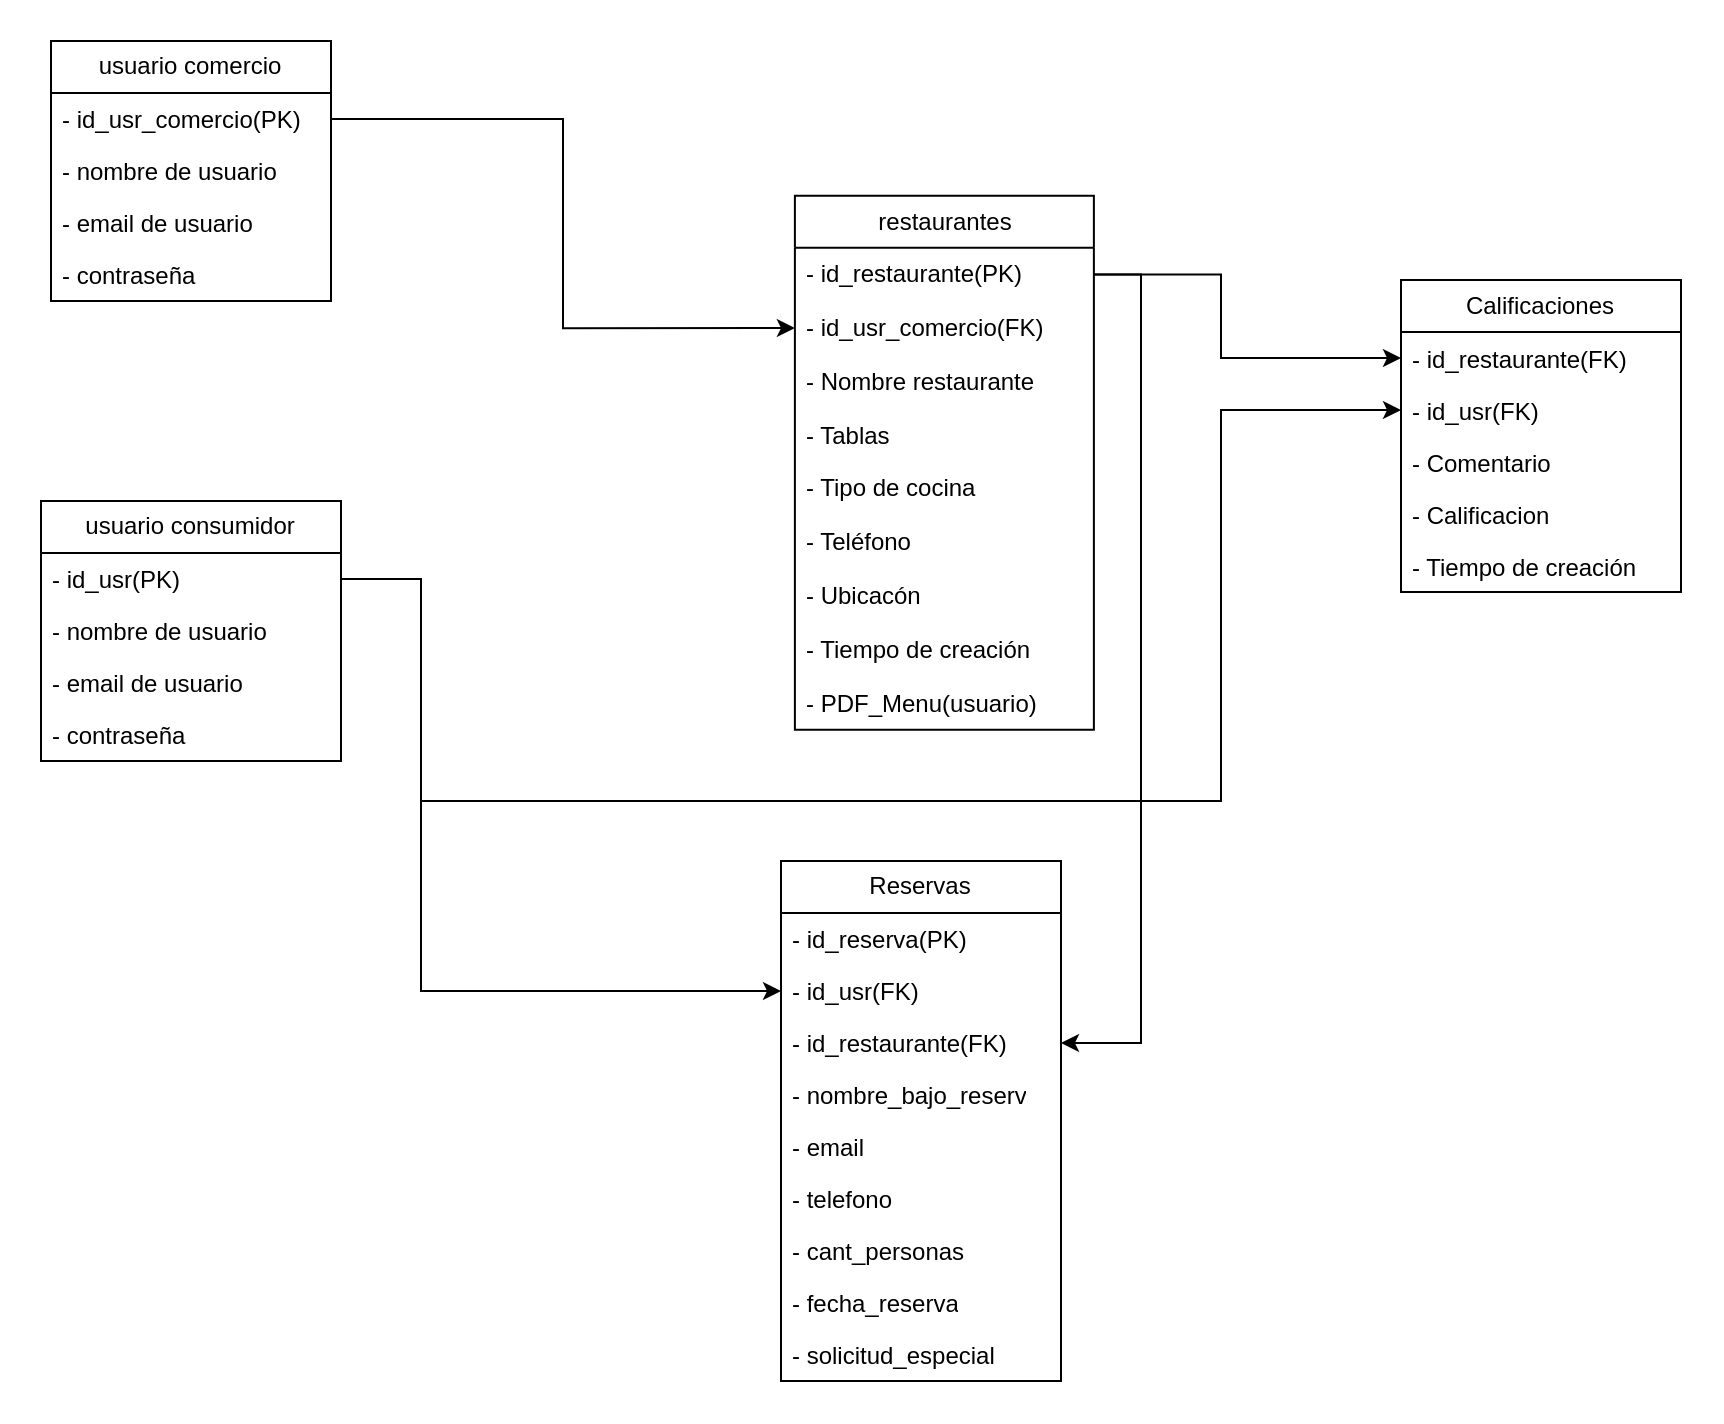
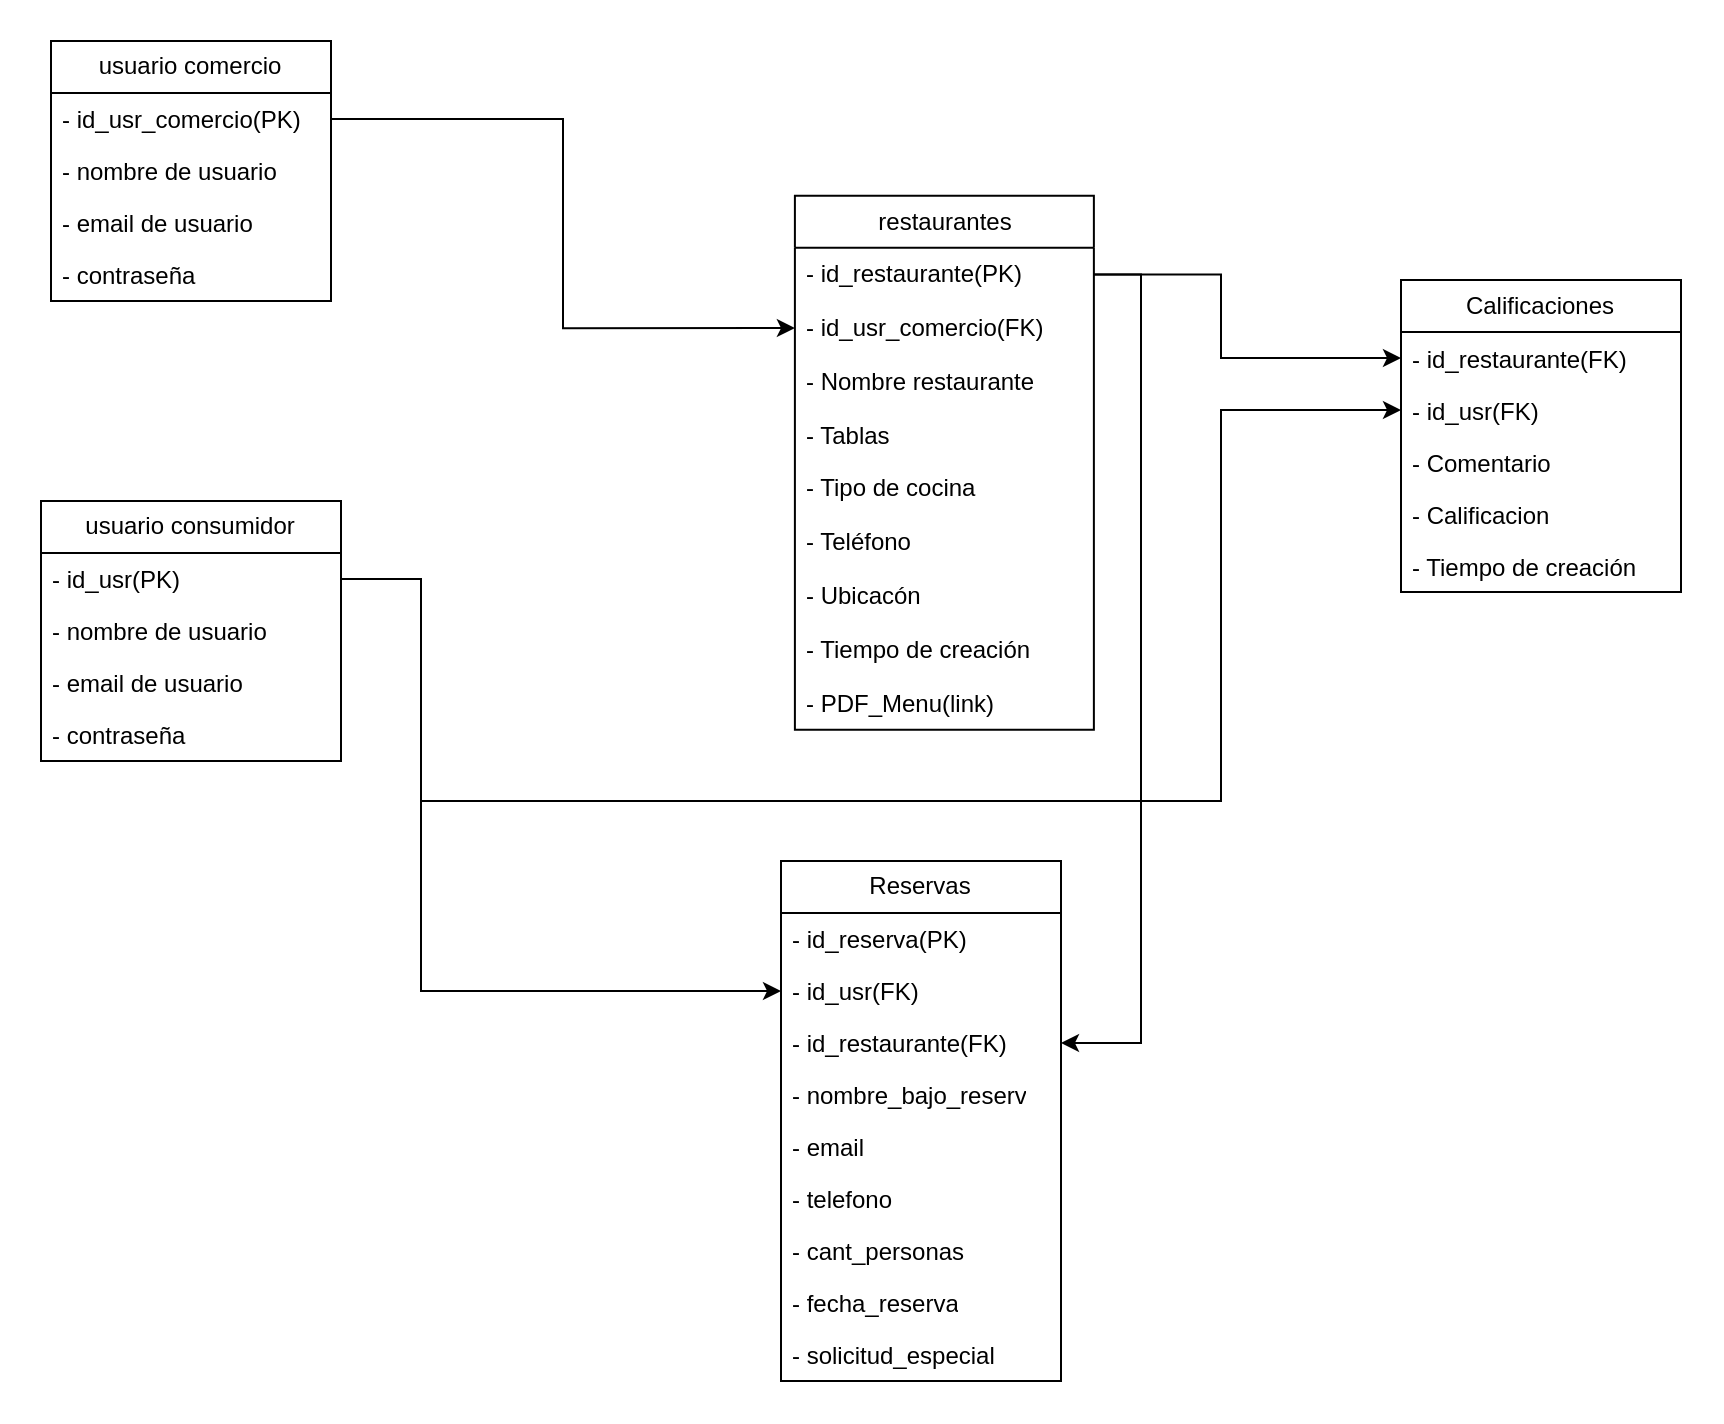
(928, 705) -> (905, 705)
